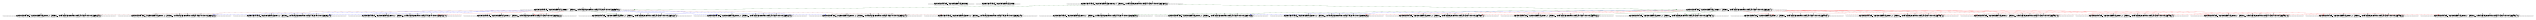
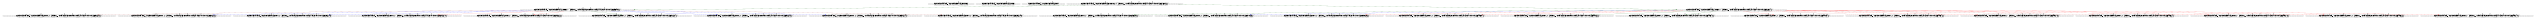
none -> (1043, 4)
